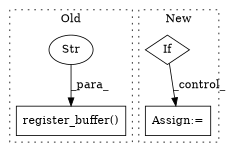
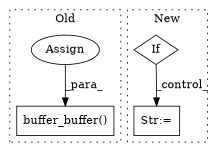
(71, 50) -> (65, 50)
(71, 121) -> (65, 121)
(178, 121) -> (157, 121)
